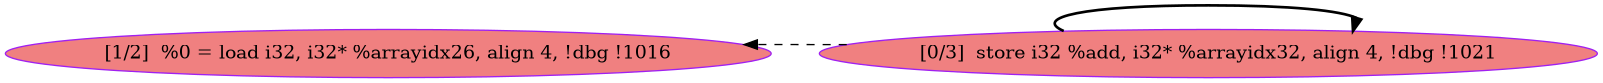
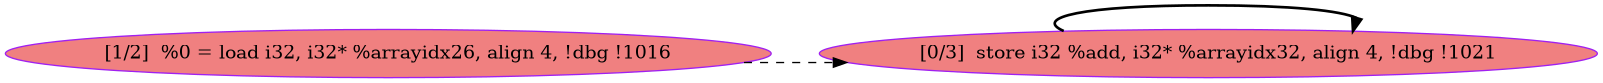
(802, 45) -> (789, 63)
